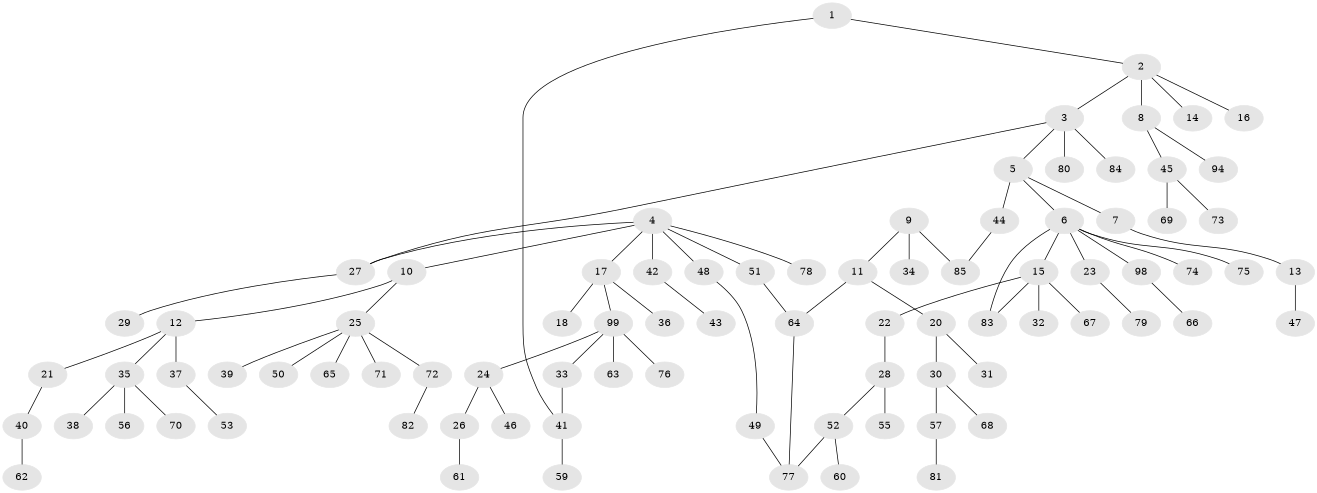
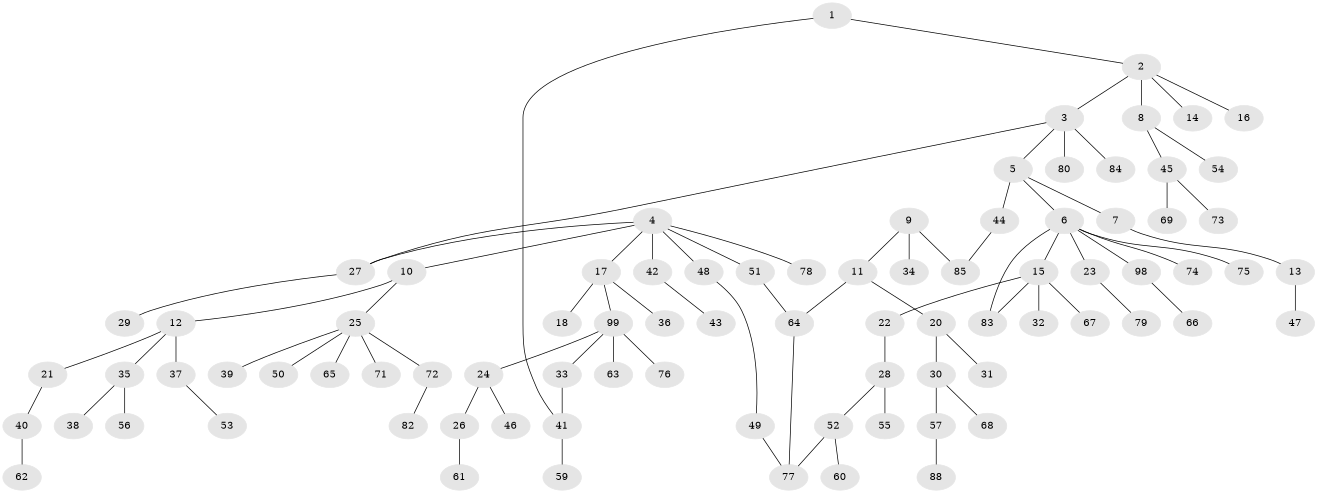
(1218, 170) -> (1218, 170)
(176, 426) -> none
(936, 477) -> (936, 477)
